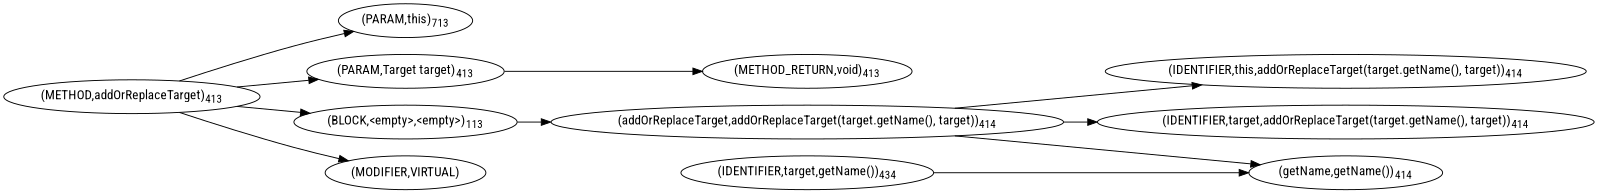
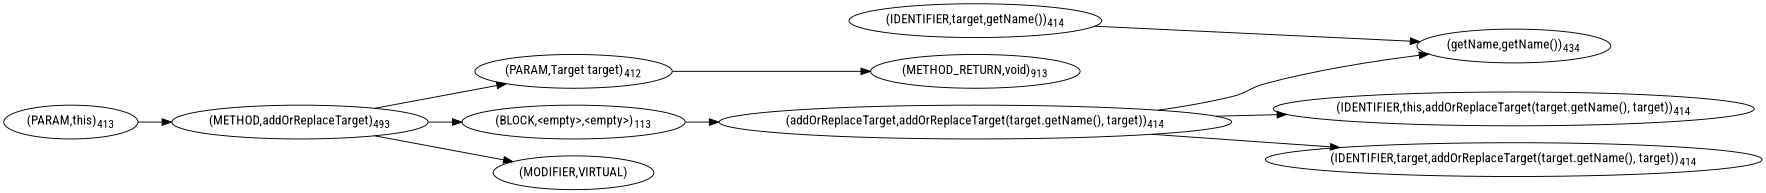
(441, 19) -> (106, 121)
(261, 55) -> (150, 122)
(465, 70) -> (633, 70)
(872, 70) -> (1040, 70)
(214, 95) -> (382, 121)
(888, 171) -> (1056, 19)
(1404, 171) -> (1572, 45)
